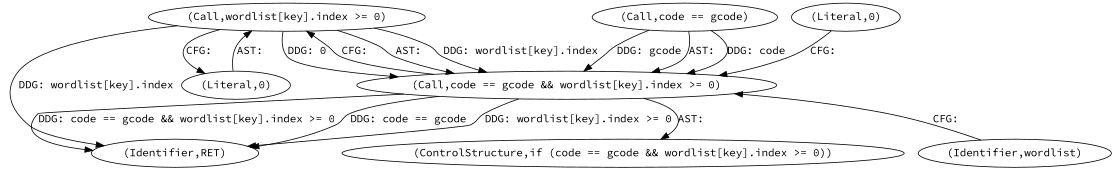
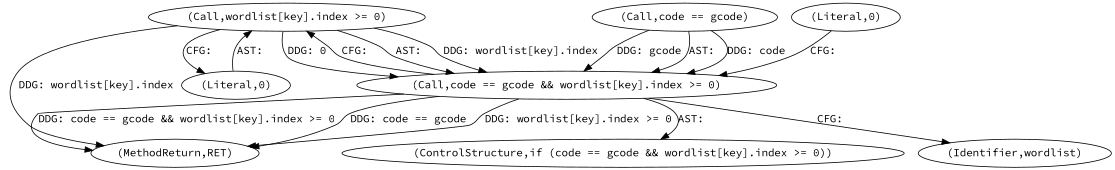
(863, 109) -> (795, 120)
(175, 153) -> (175, 153)
